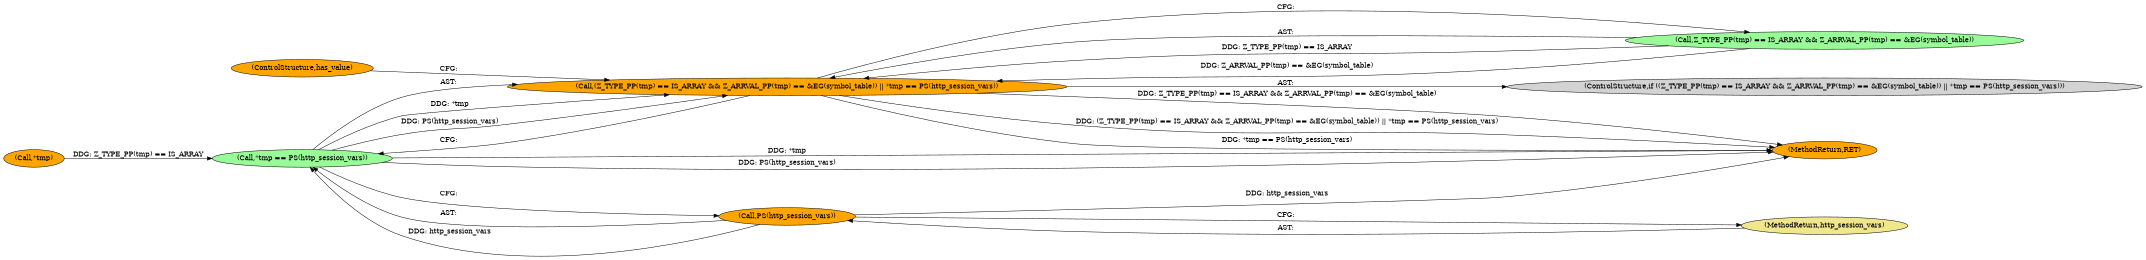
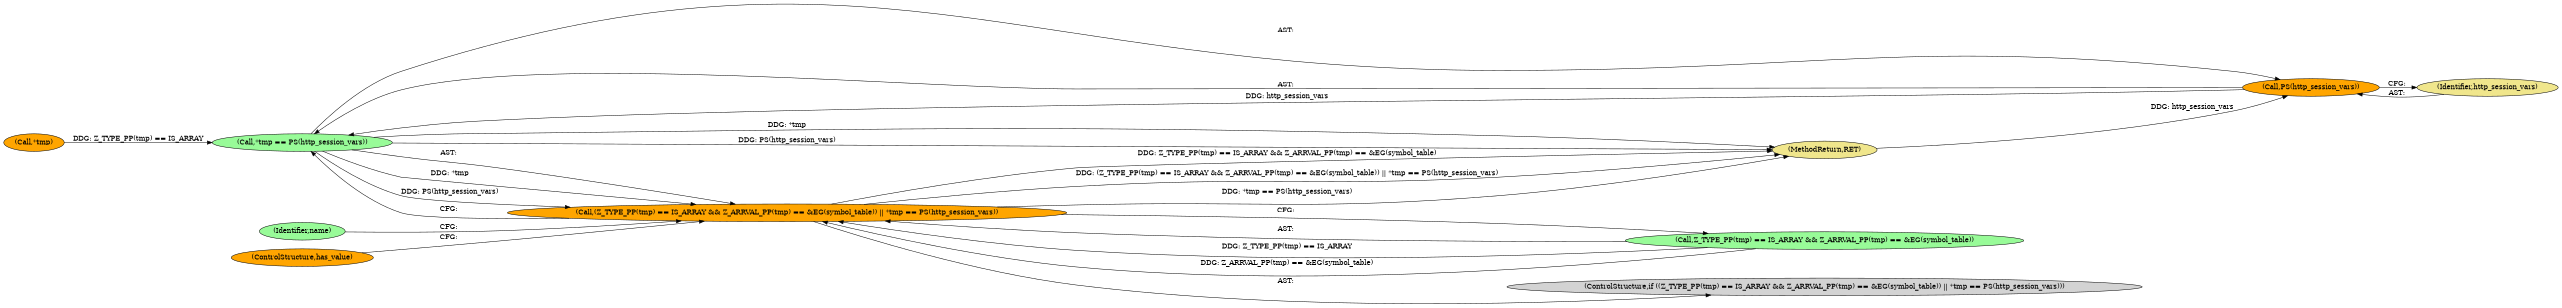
(1825, 150) -> (1825, 150)
(450, 194) -> (1287, 31)
(1321, 203) -> (2081, 133)
(1825, 226) -> (2488, 87)
none -> (302, 231)
